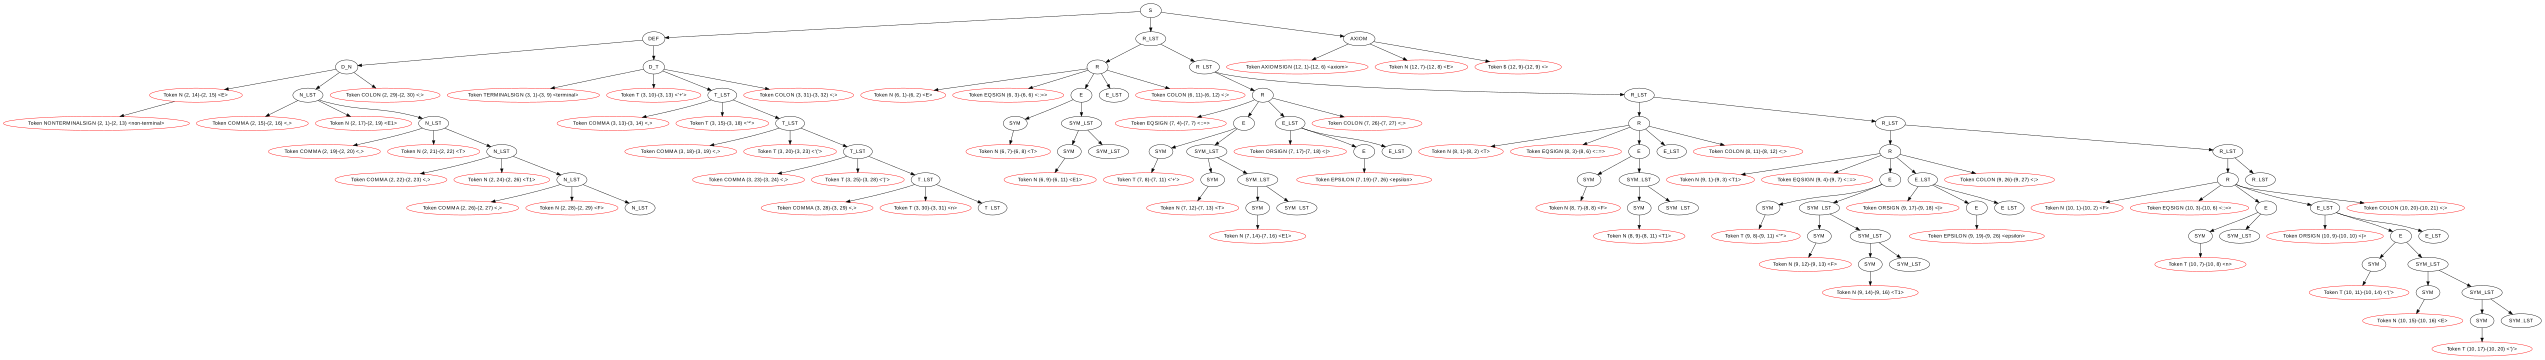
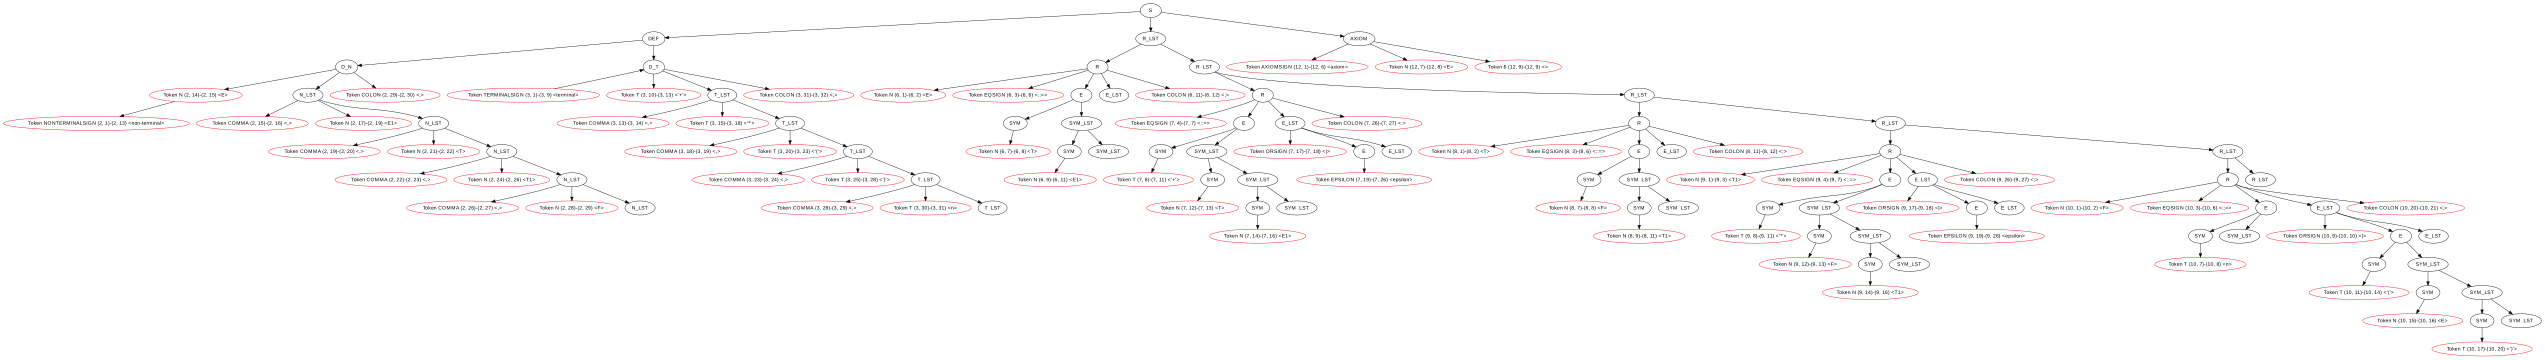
(599, 78) -> (597, 80)
